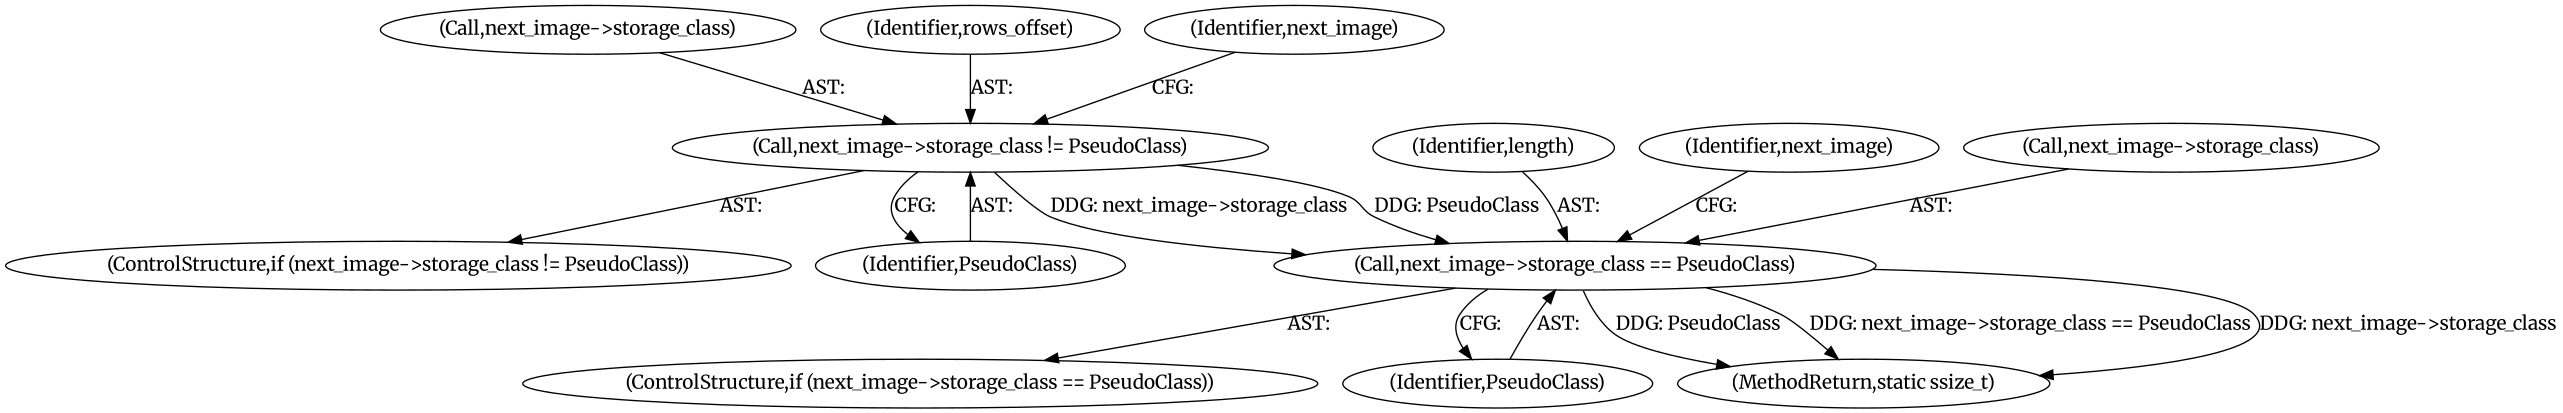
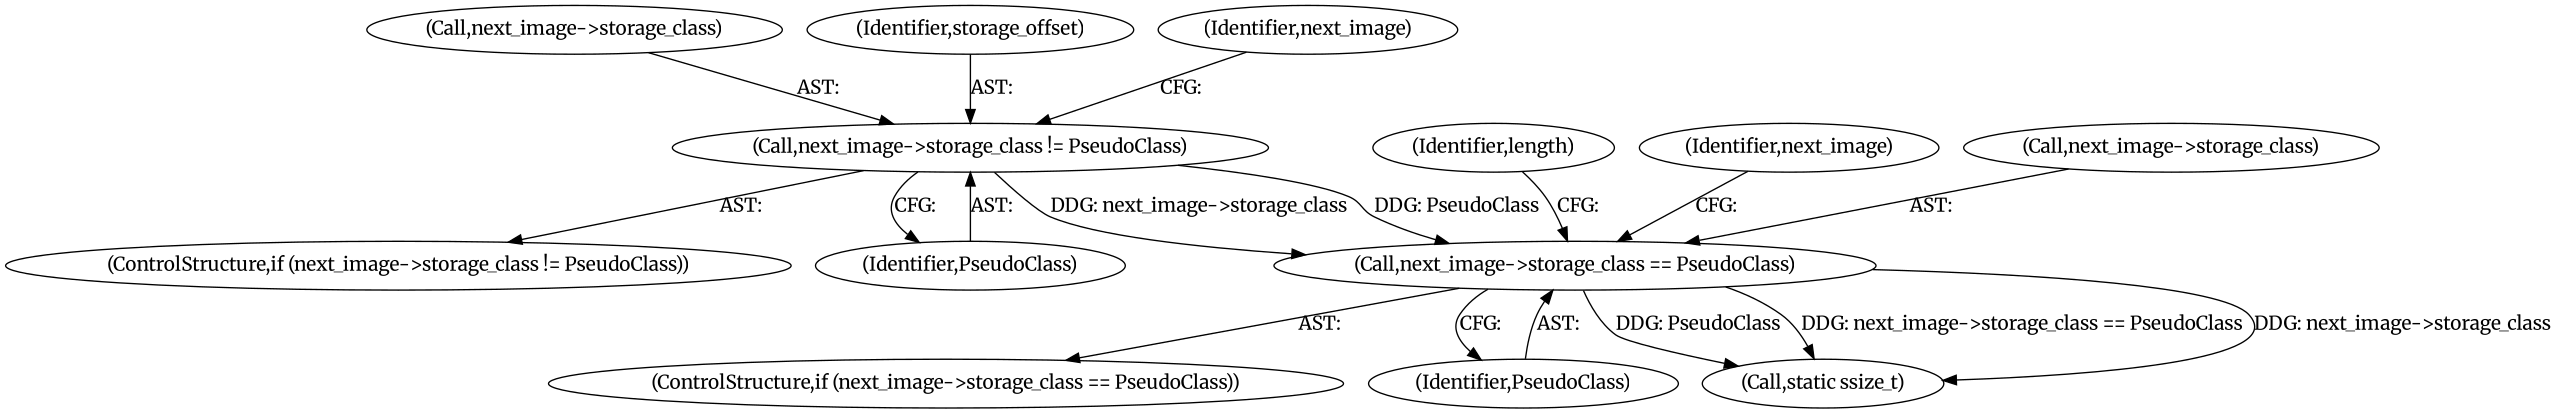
(970, 30) -> (970, 30)
(1581, 207) -> (1580, 207)
(1864, 384) -> (1823, 384)
